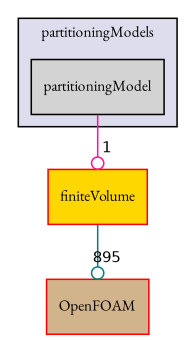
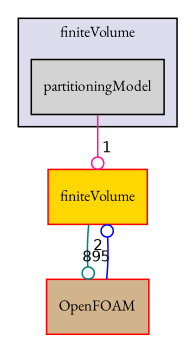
(98, 33) -> (98, 33)
none -> (108, 258)
